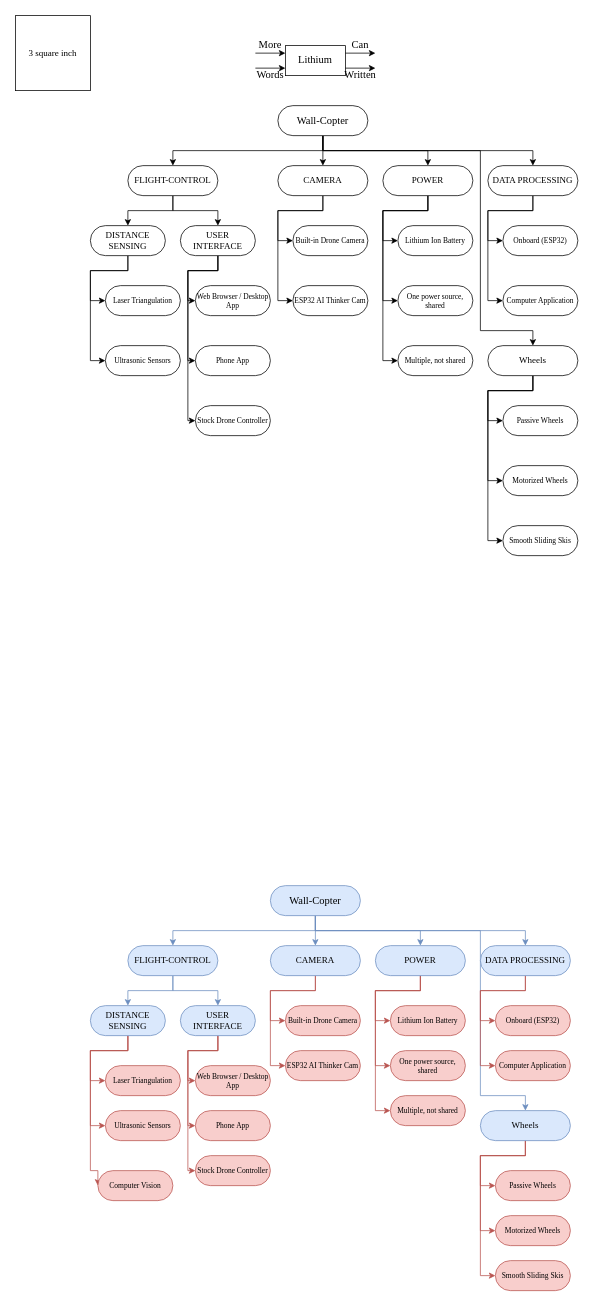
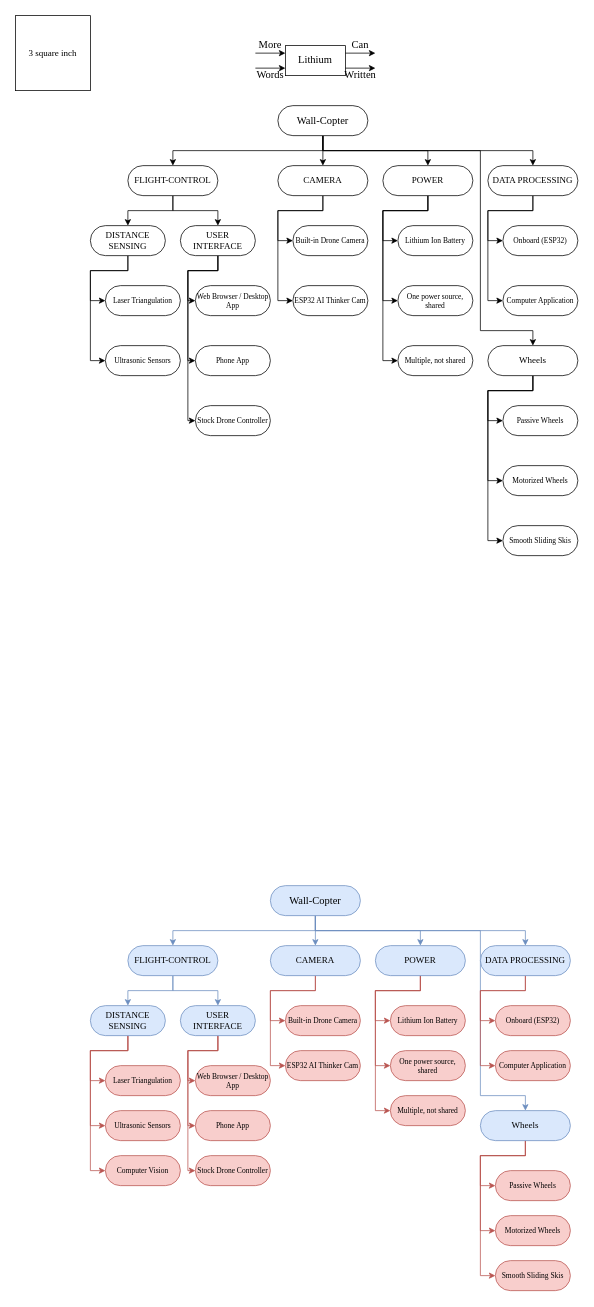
(135, 1185) -> (143, 1170)
